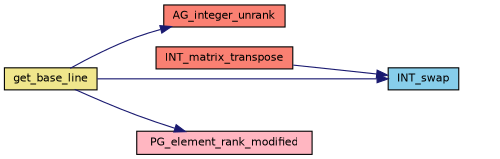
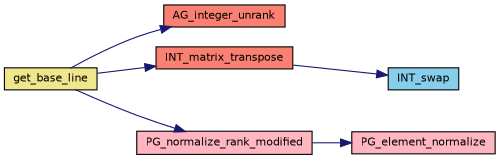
(237, 79) -> (121, 70)
(224, 143) -> (224, 143)
none -> (423, 143)
